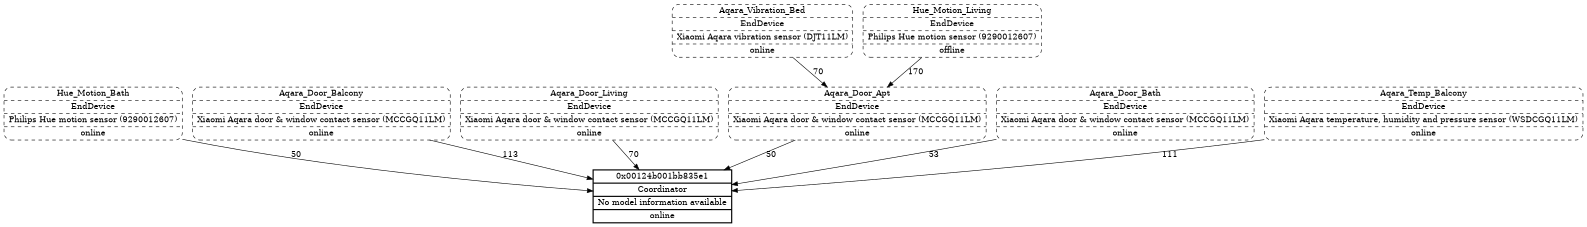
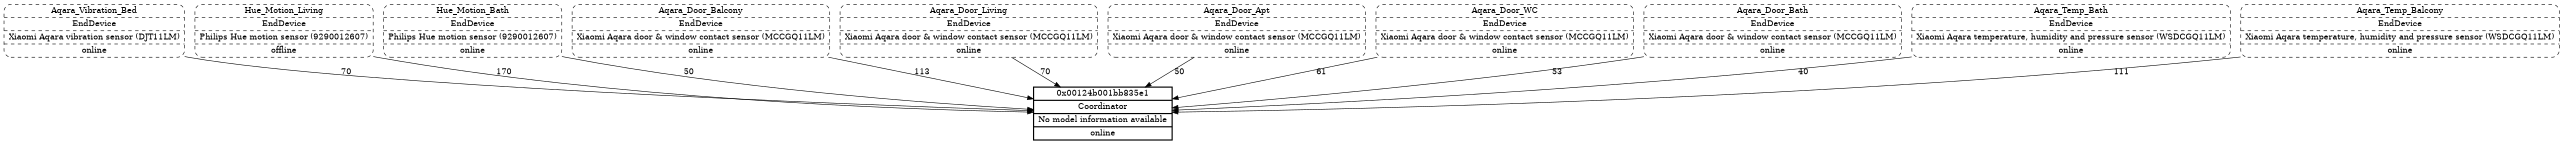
none -> (1505, 31)
none -> (2071, 31)
(808, 70) -> (606, 92)
(907, 70) -> (618, 89)
